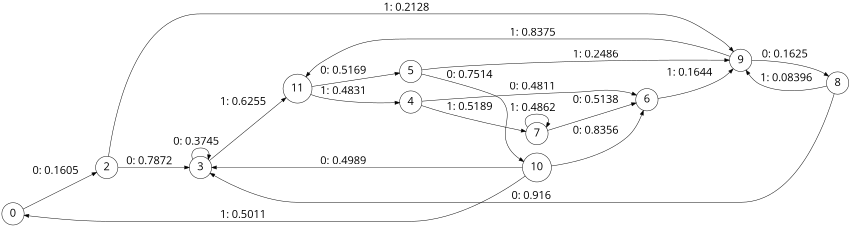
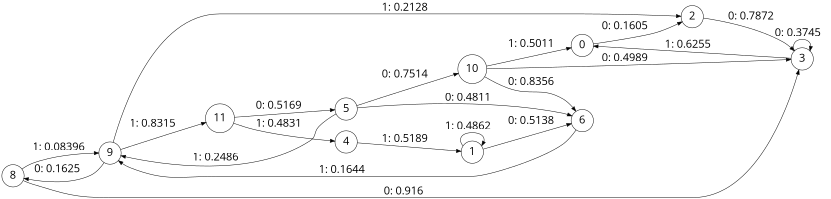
(378, 14) -> (359, 14)
(537, 33) -> (157, 124)
(527, 94) -> (463, 104)
(246, 131) -> (695, 52)
(537, 134) -> (472, 152)
